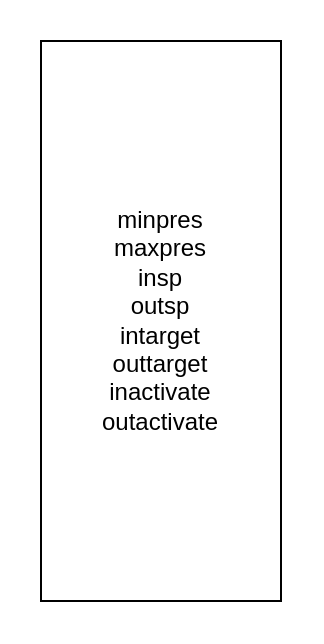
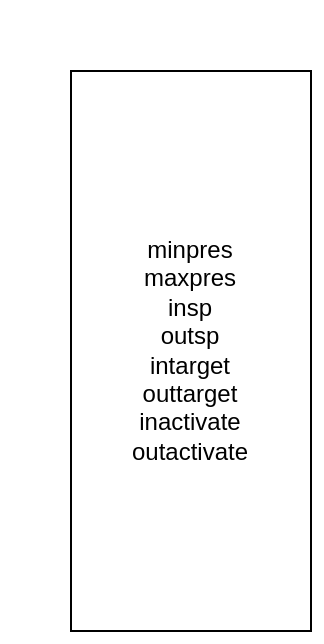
(161, 321) -> (191, 351)
